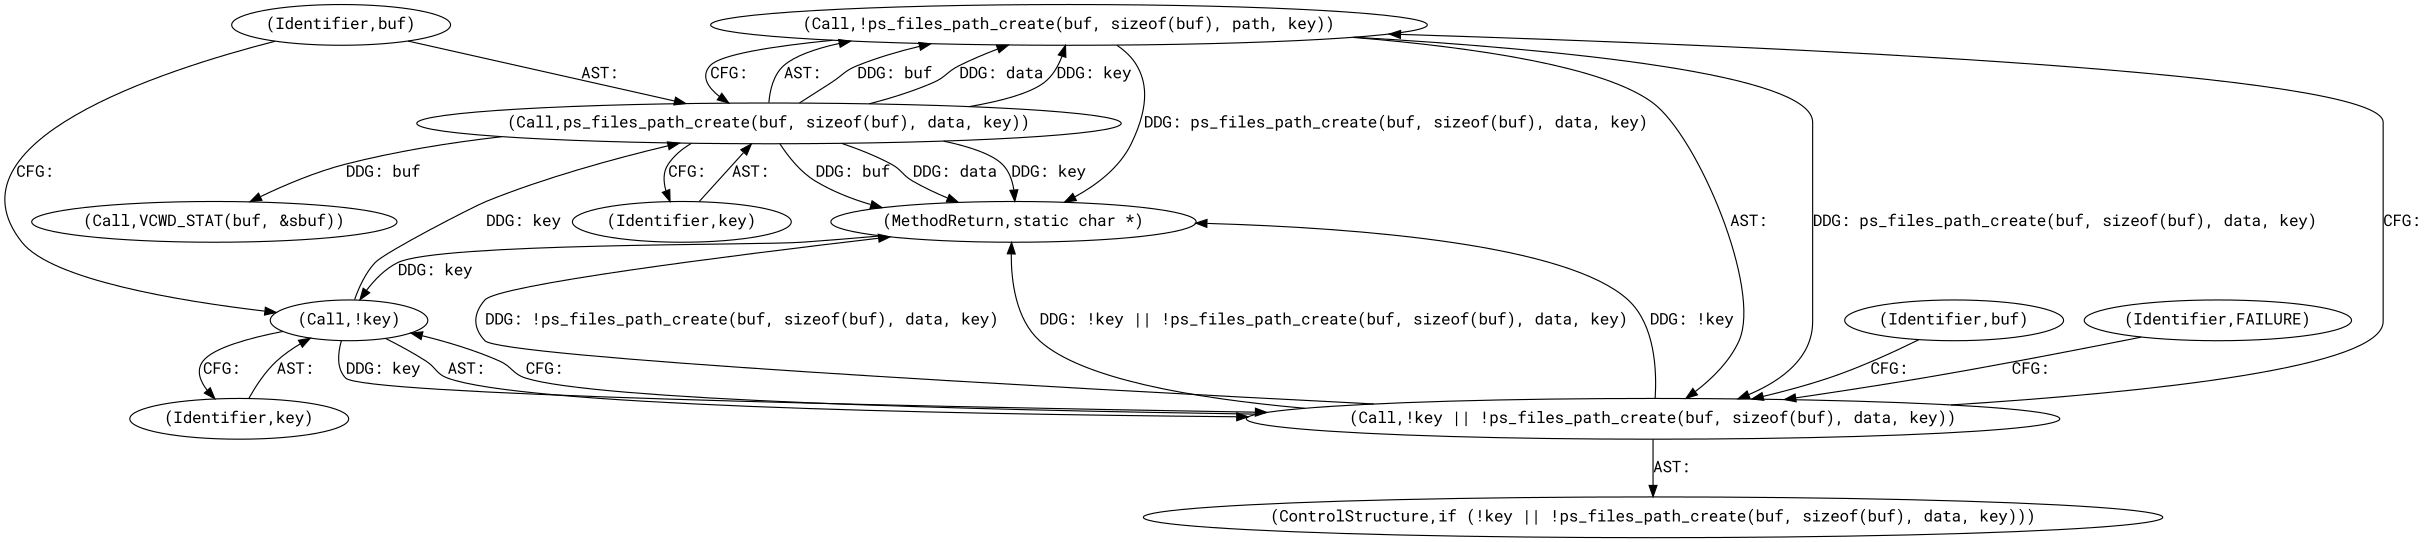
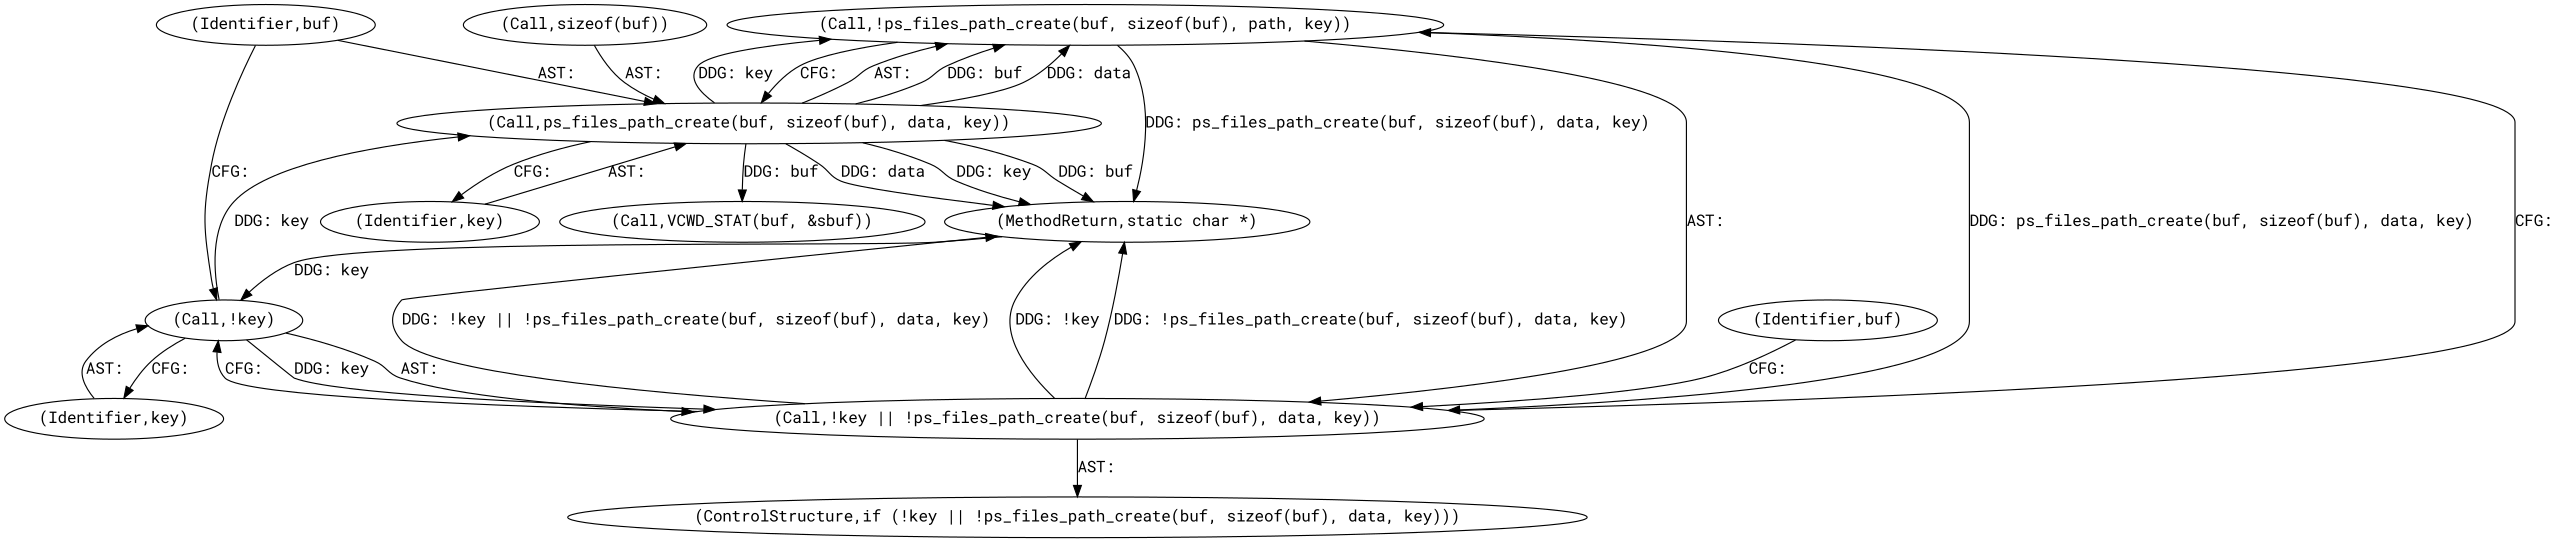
none -> (585, 25)
(2218, 320) -> none
